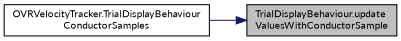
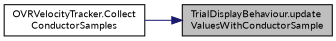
(107, 20) -> (74, 20)
